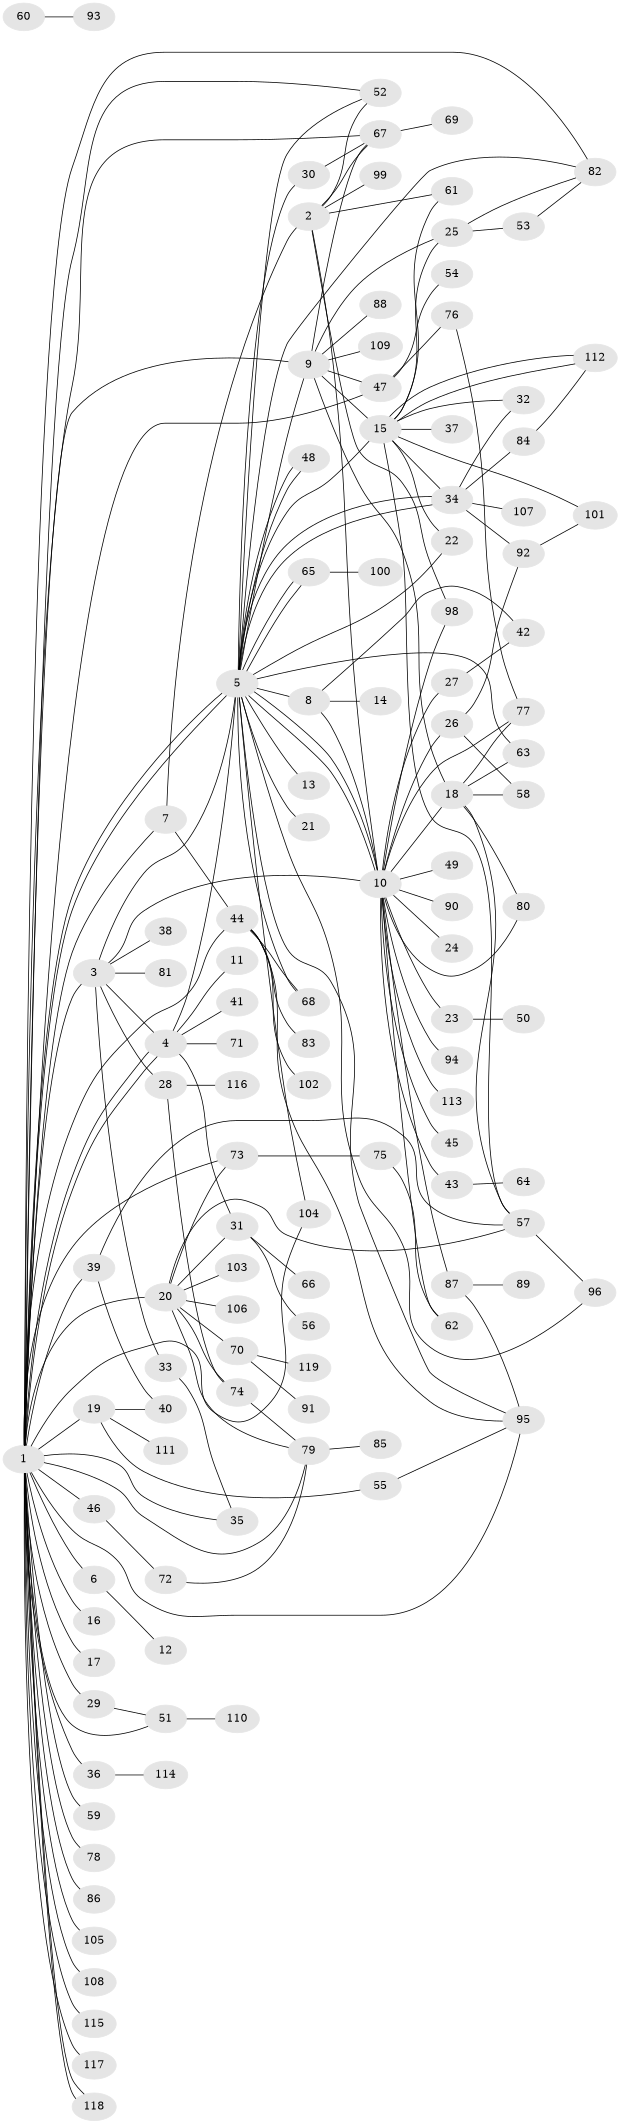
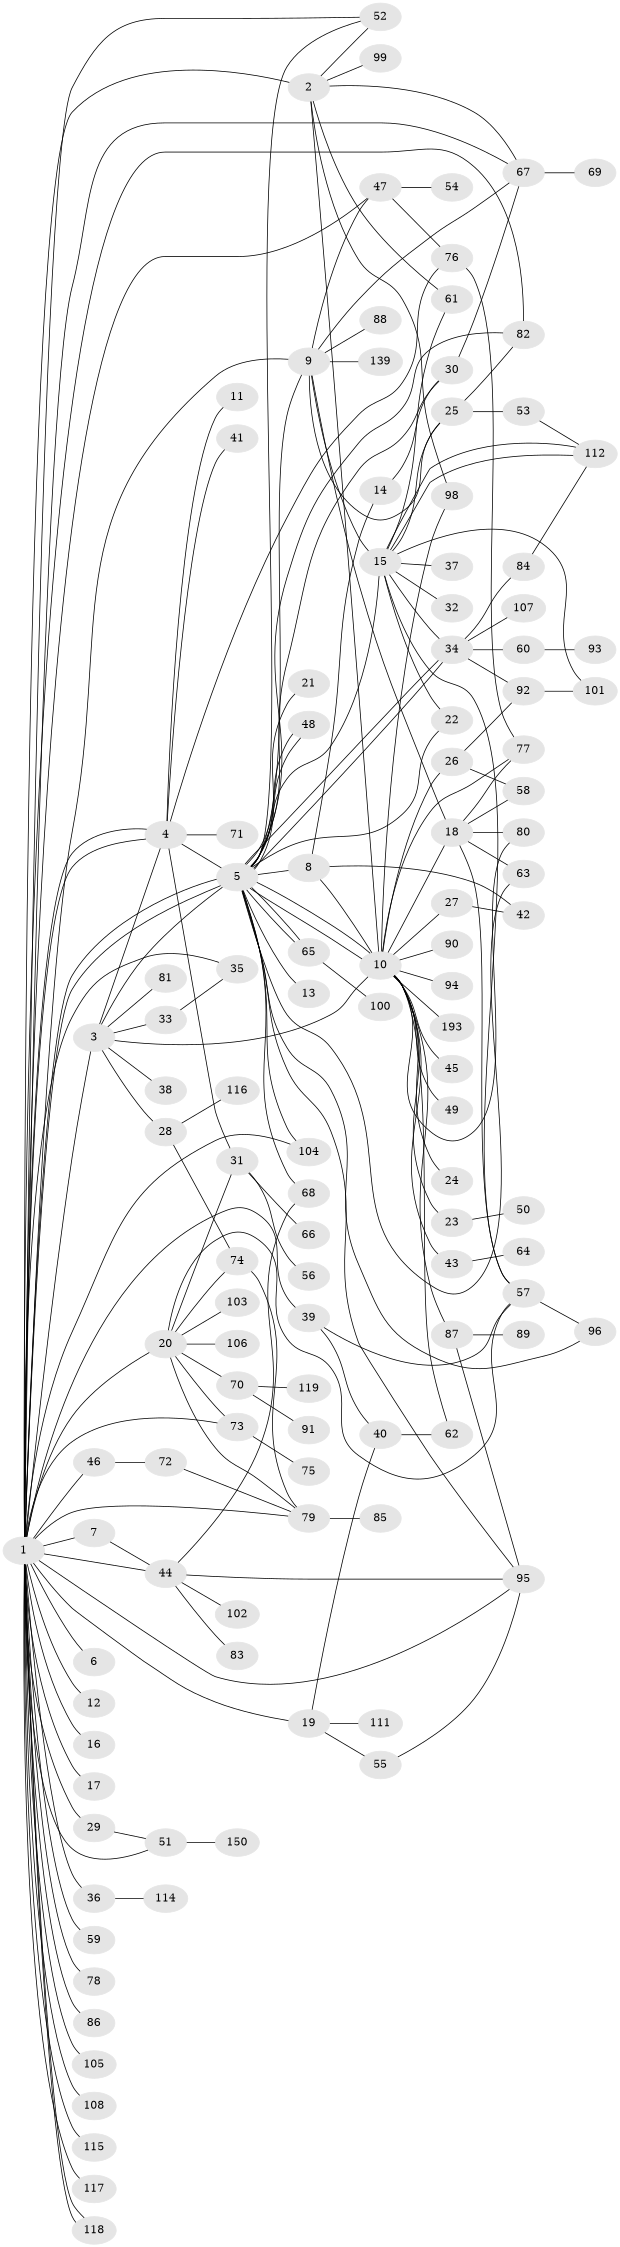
(559, 199) -> (559, 433)
(380, 346) -> (380, 362)
(485, 444) -> (488, 650)
none -> (410, 451)
(202, 509) -> (31, 709)
none -> (289, 514)
(452, 1102) -> (452, 1028)
(415, 1242) -> (410, 1435)
(130, 1615) -> (47, 1632)
(237, 1719) -> (237, 1843)
